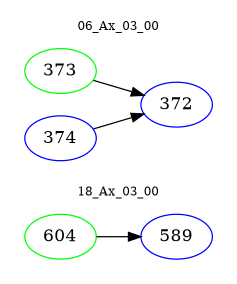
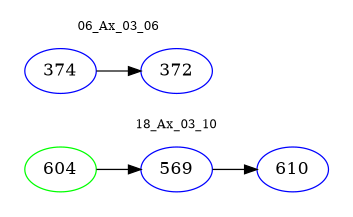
(119, 27) -> (119, 27)
(61, 71) -> none
none -> (293, 169)
(119, 192) -> (177, 125)
(177, 237) -> (177, 169)
